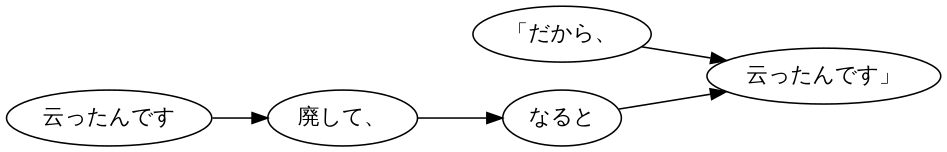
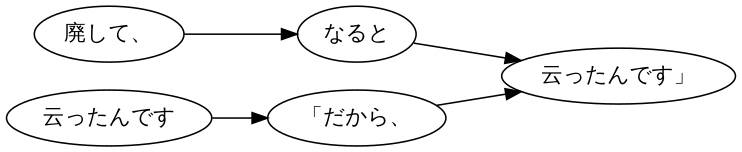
(232, 118) -> (232, 118)
